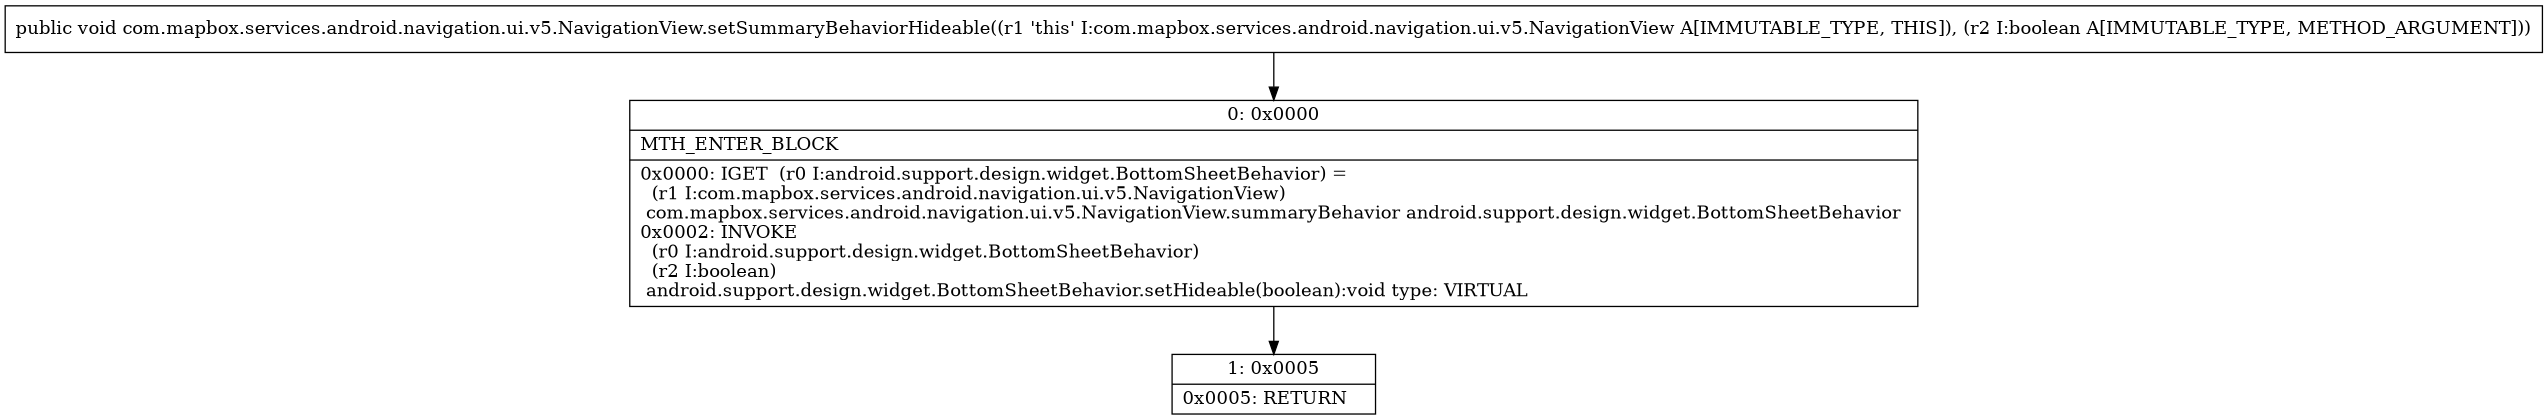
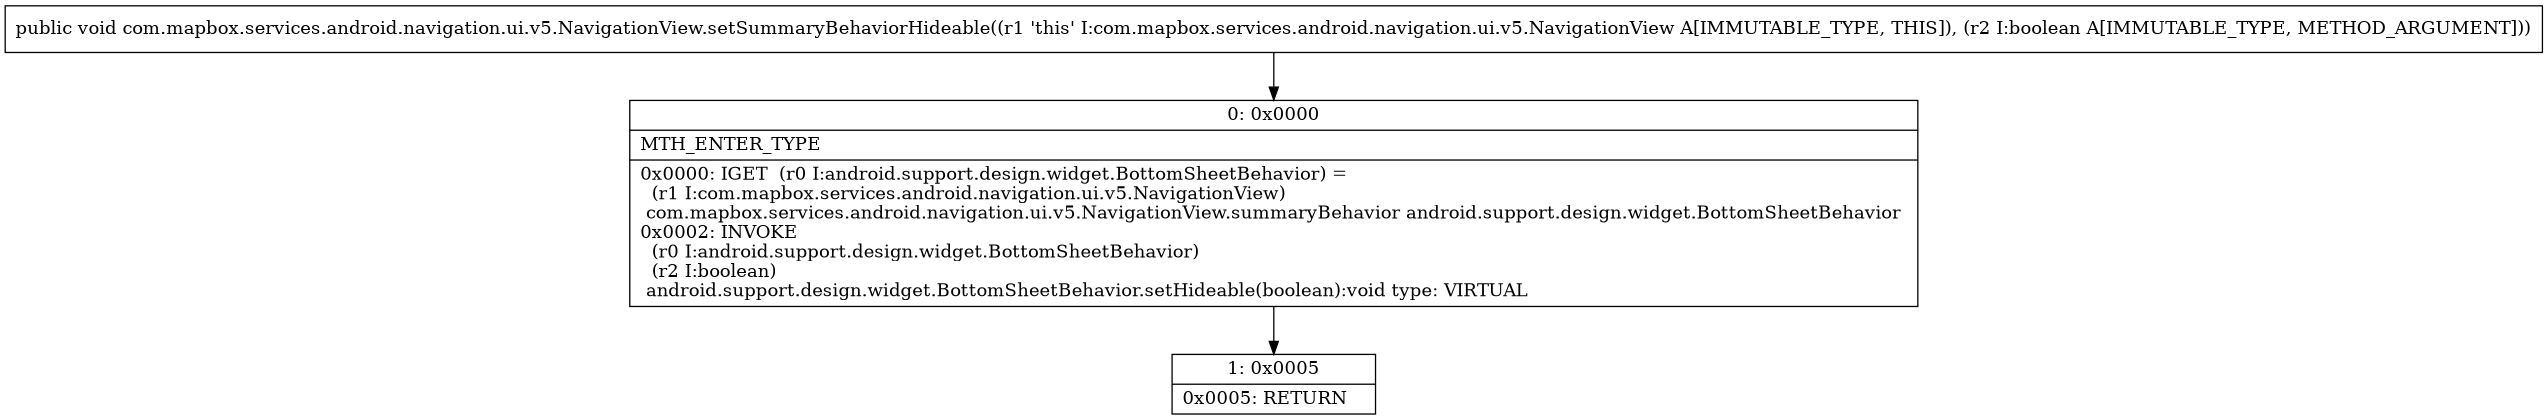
(740, 144) -> (731, 144)
